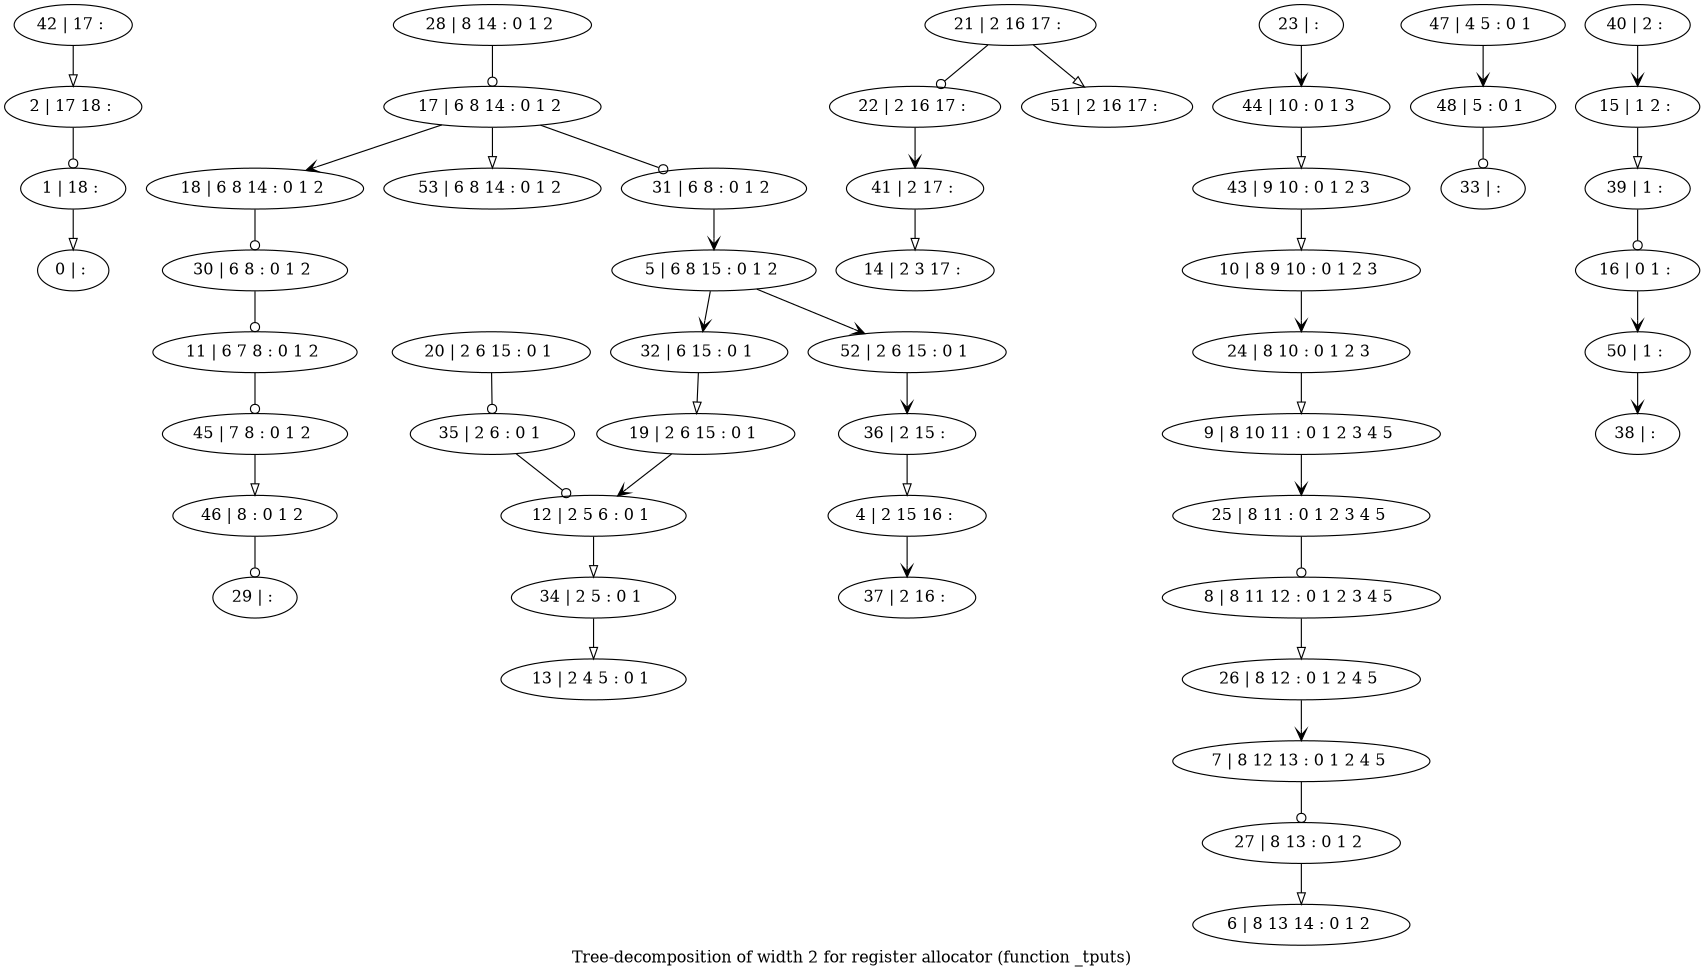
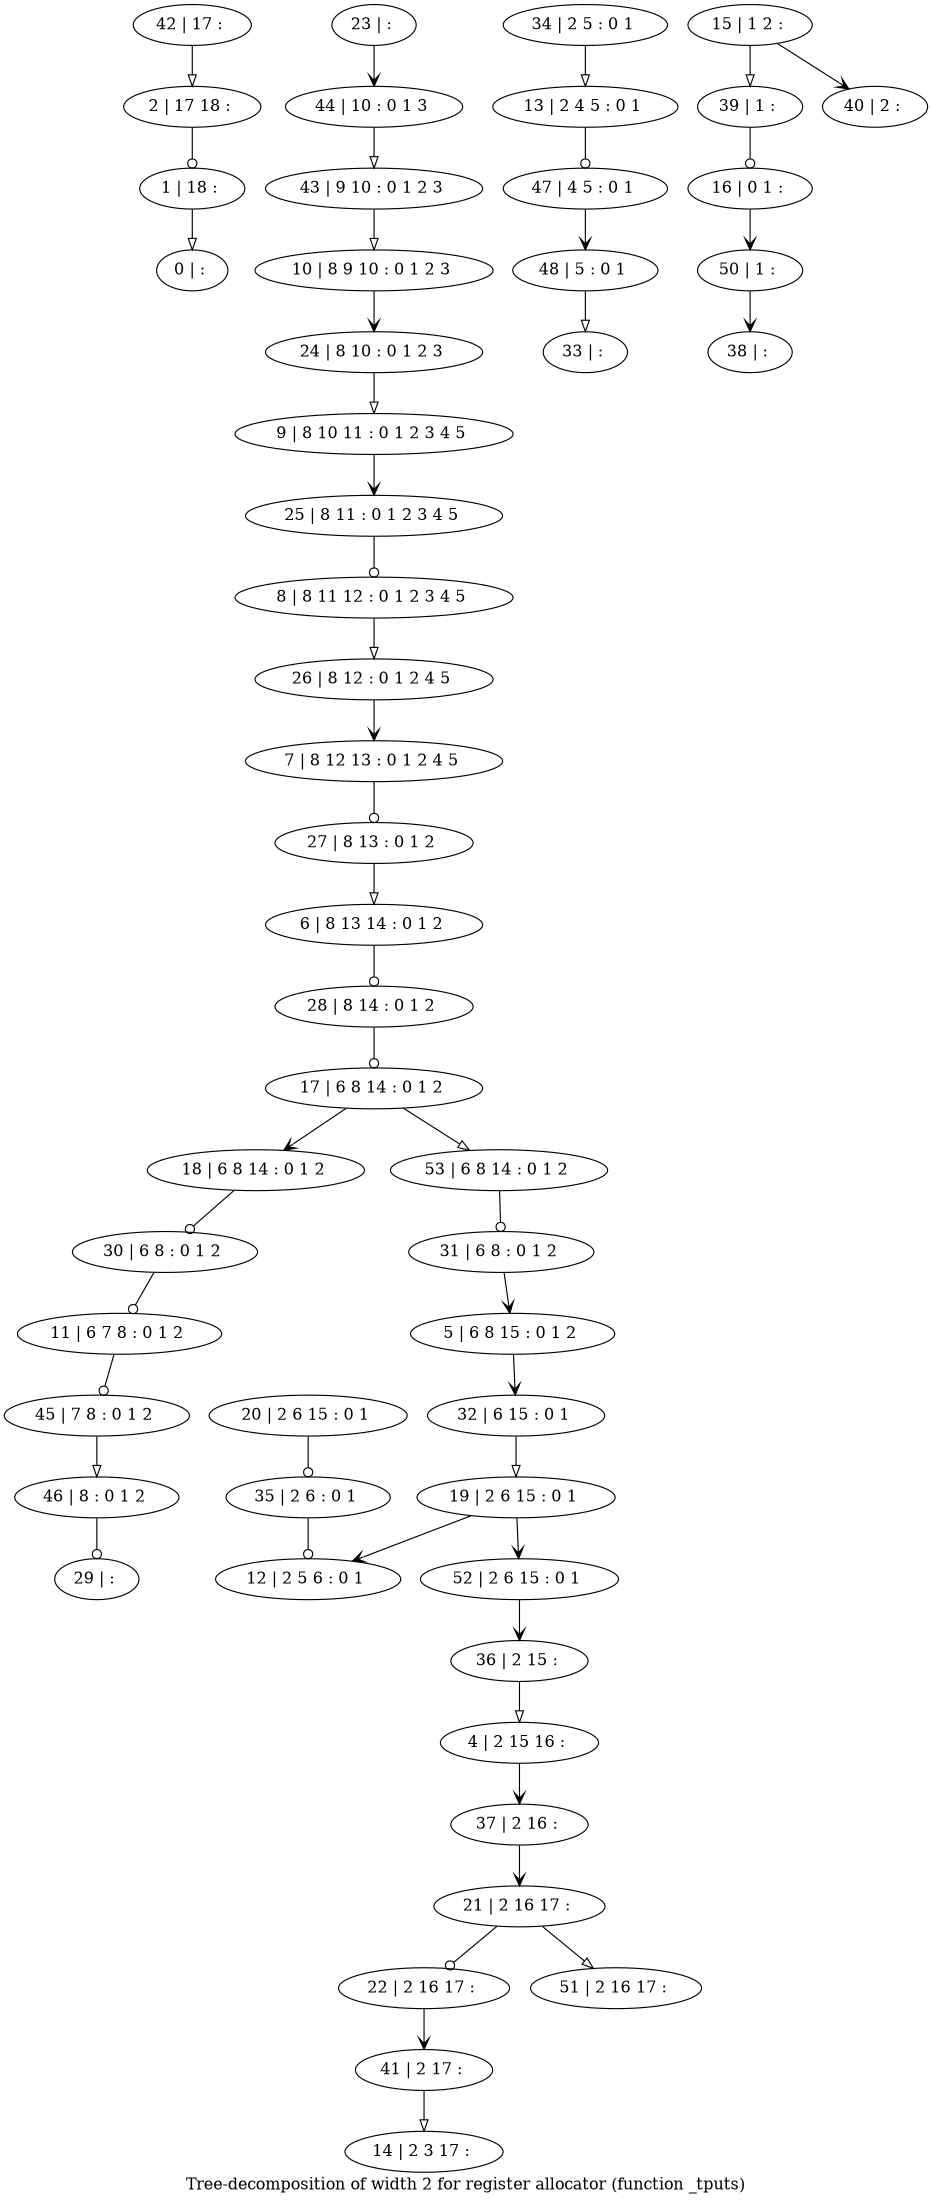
(1638, 60) -> (808, 63)
none -> (585, 143)
(1483, 143) -> (585, 306)
(600, 146) -> (500, 1207)
(805, 309) -> (518, 1533)
(594, 551) -> none
none -> (374, 961)
none -> (519, 1860)
